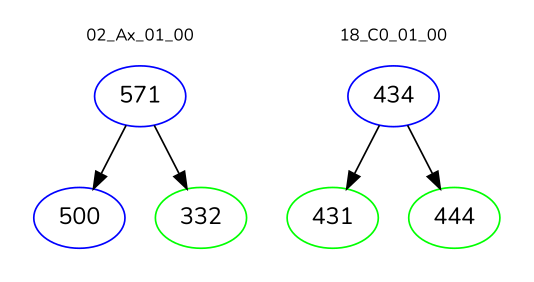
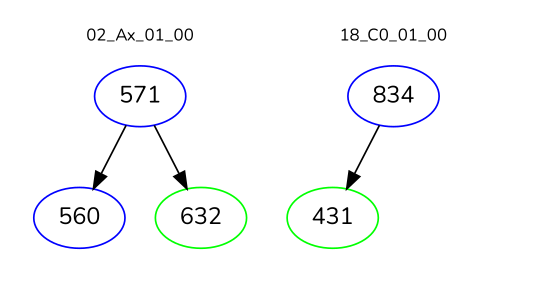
(394, 96) -> (394, 96)
(79, 218) -> (79, 218)
(201, 218) -> (201, 218)
(454, 218) -> none
